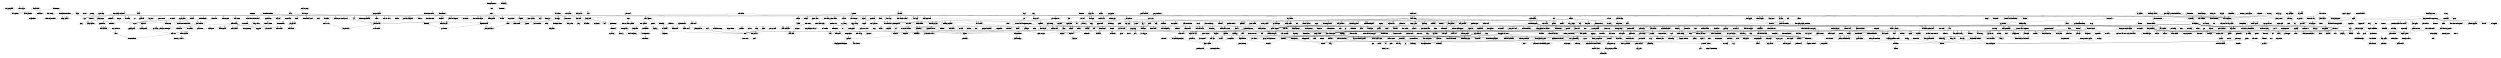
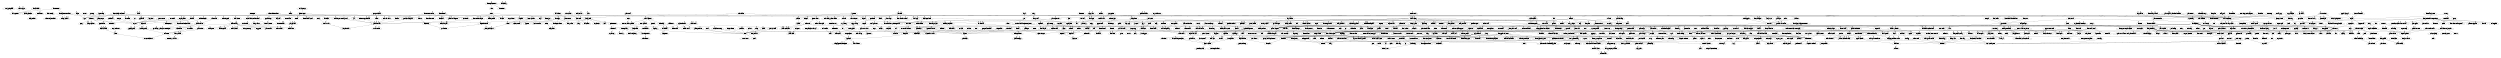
(1760, 29) -> (1759, 29)
(1980, 34) -> (1980, 34)
